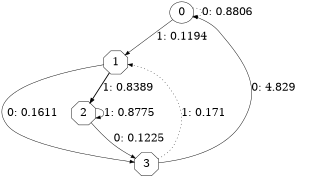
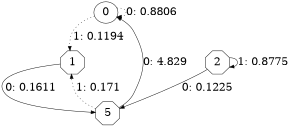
(151, 36) -> (76, 27)
(101, 86) -> none
(147, 164) -> (108, 113)
